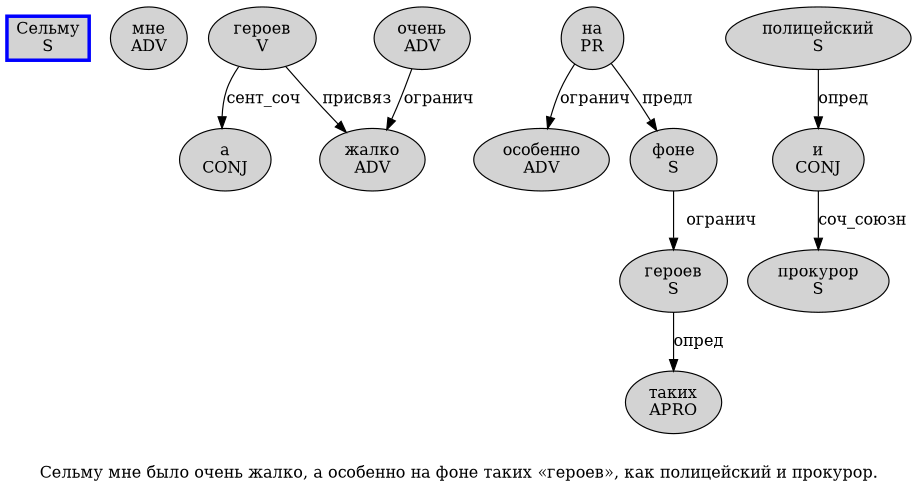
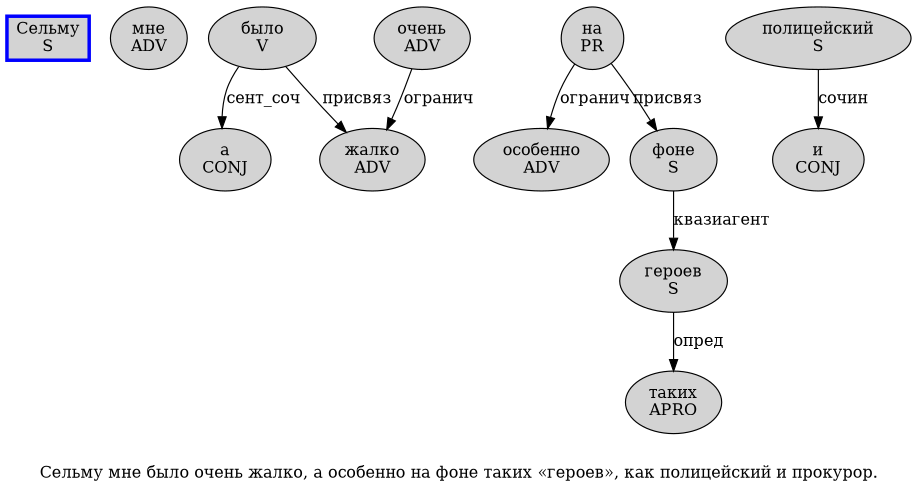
(262, 38) -> (262, 38)
(668, 99) -> (668, 99)
(843, 99) -> (843, 99)
(722, 220) -> (722, 220)
(818, 281) -> none
